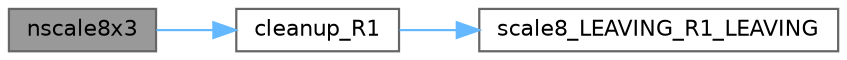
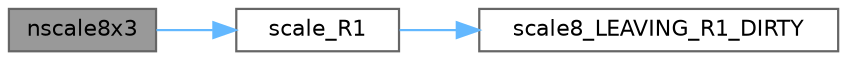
(318, 30) -> (318, 30)
(659, 30) -> (659, 30)
